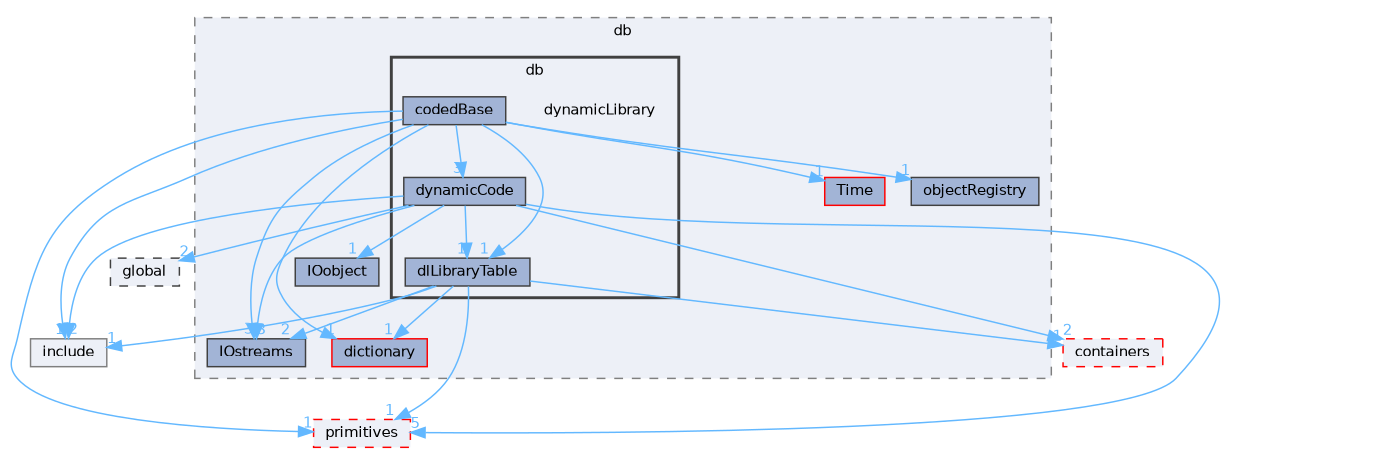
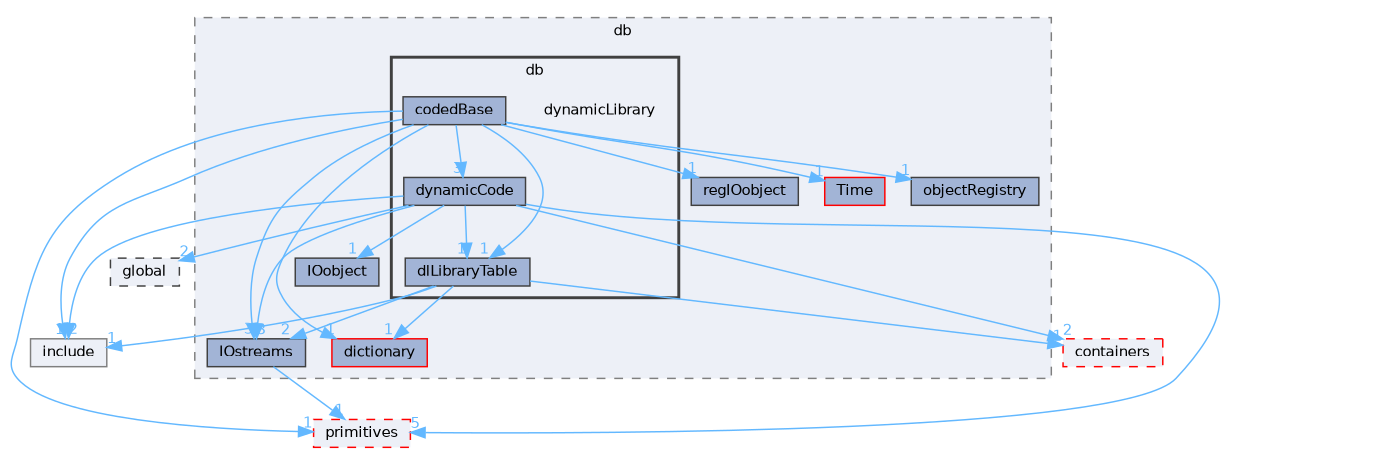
none -> (745, 191)
(458, 359) -> (303, 388)
